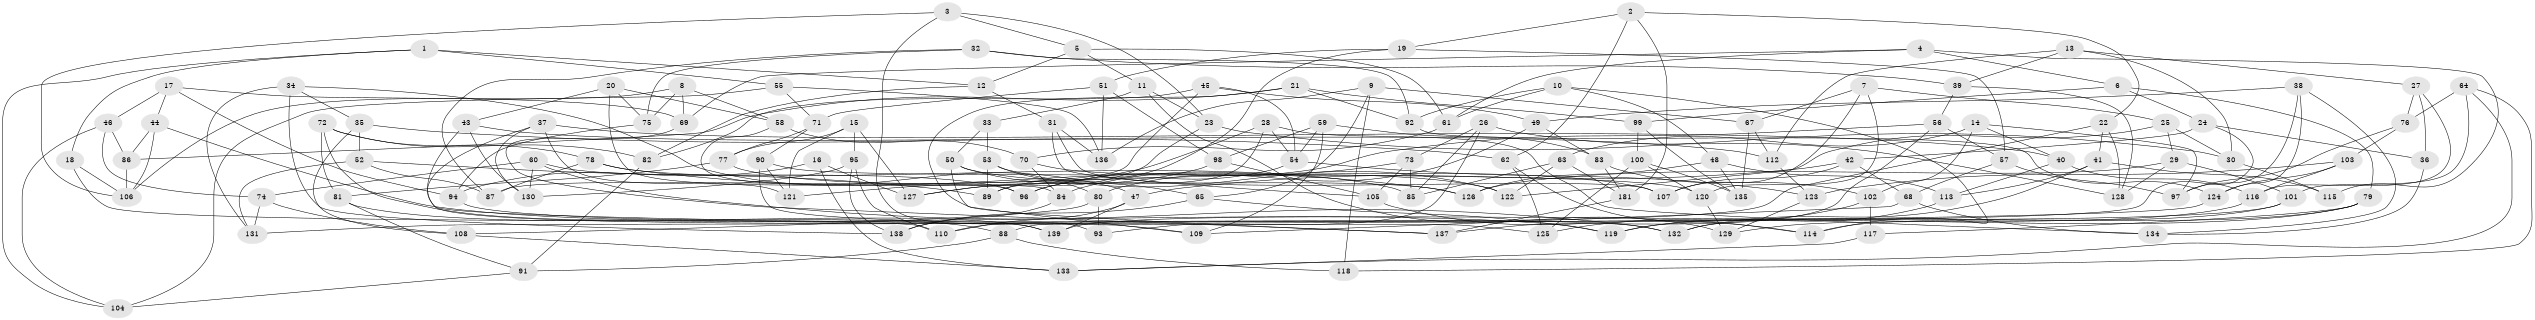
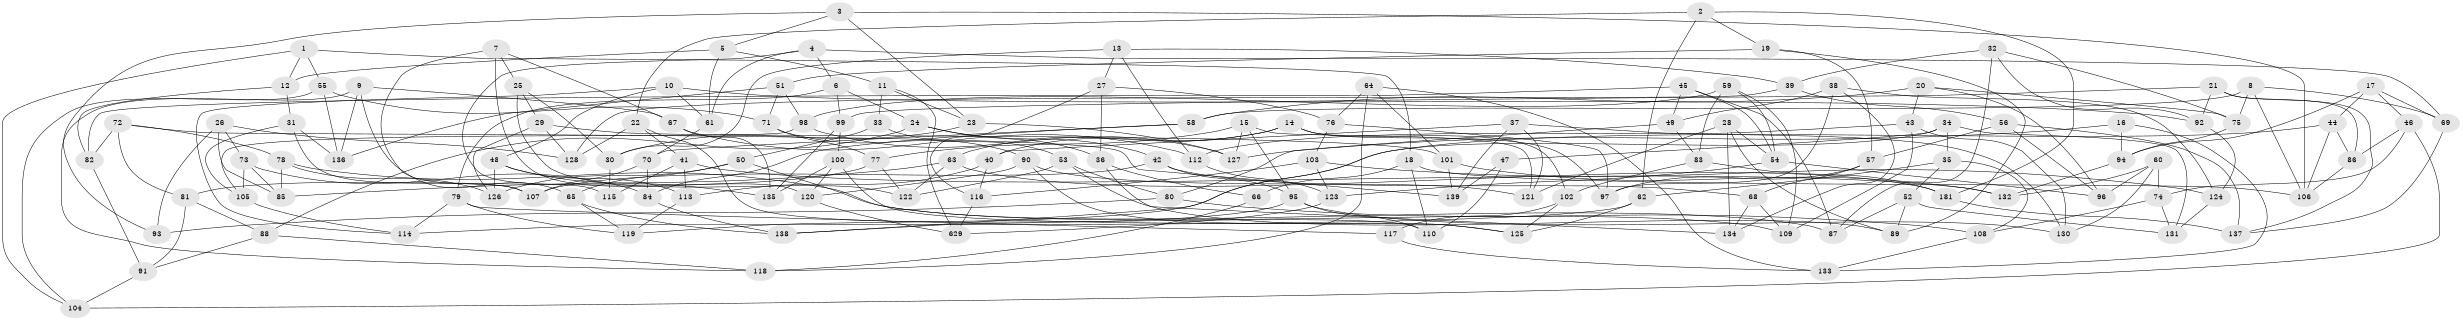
(1493, 177) -> (1226, 179)
none -> (1257, 197)
(1726, 234) -> (956, 234)
